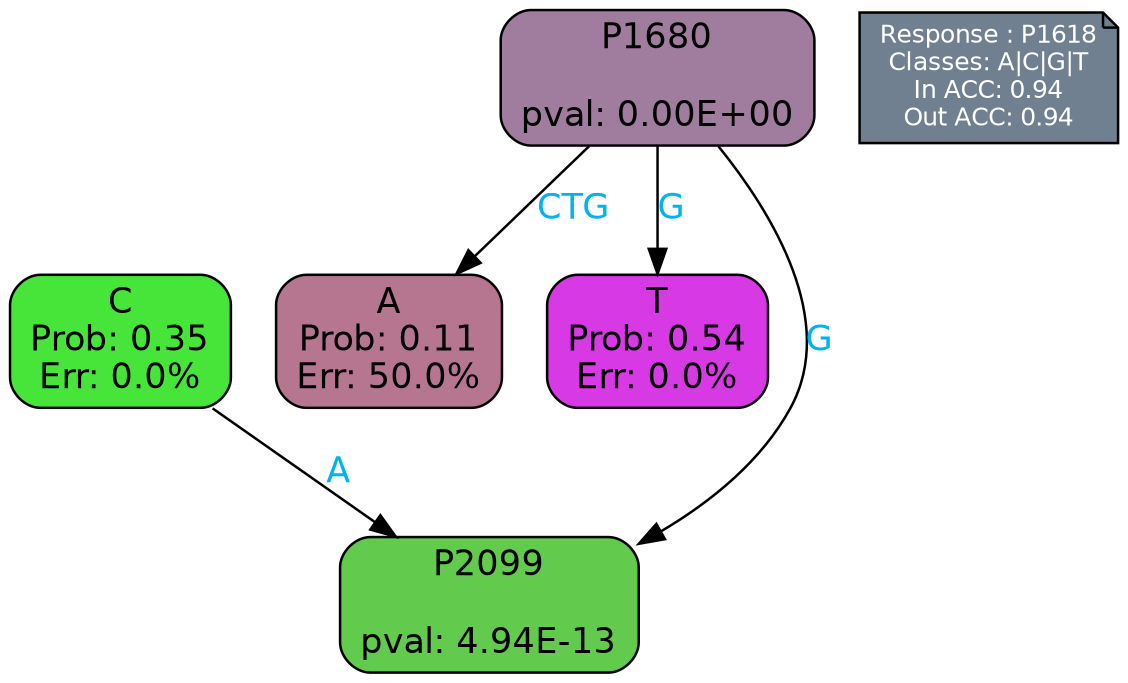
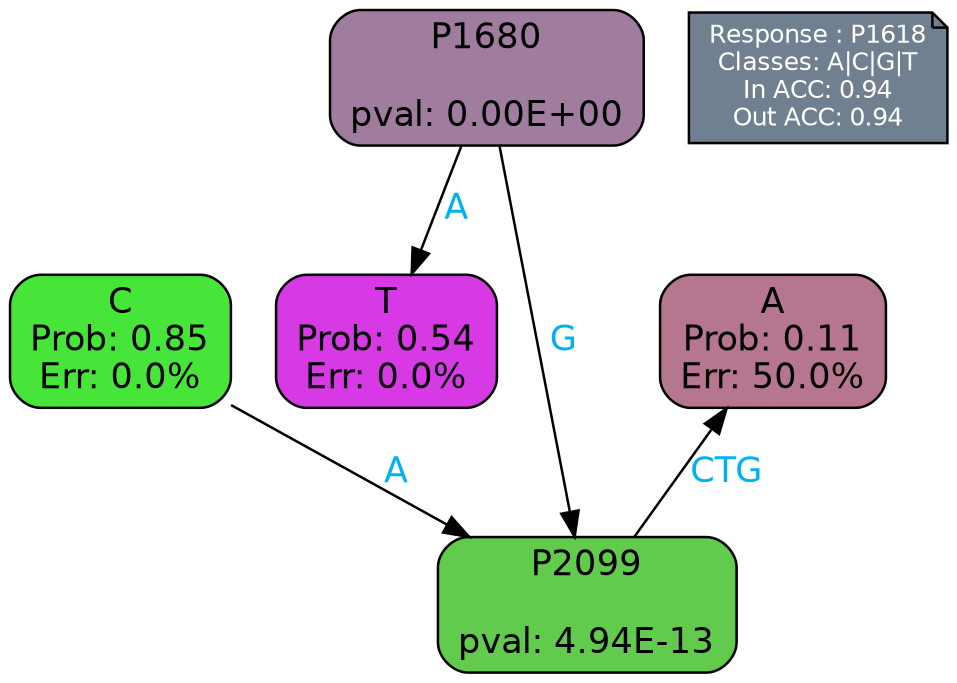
(532, 201) -> (673, 483)
(671, 210) -> (457, 210)
(120, 341) -> (120, 341)
